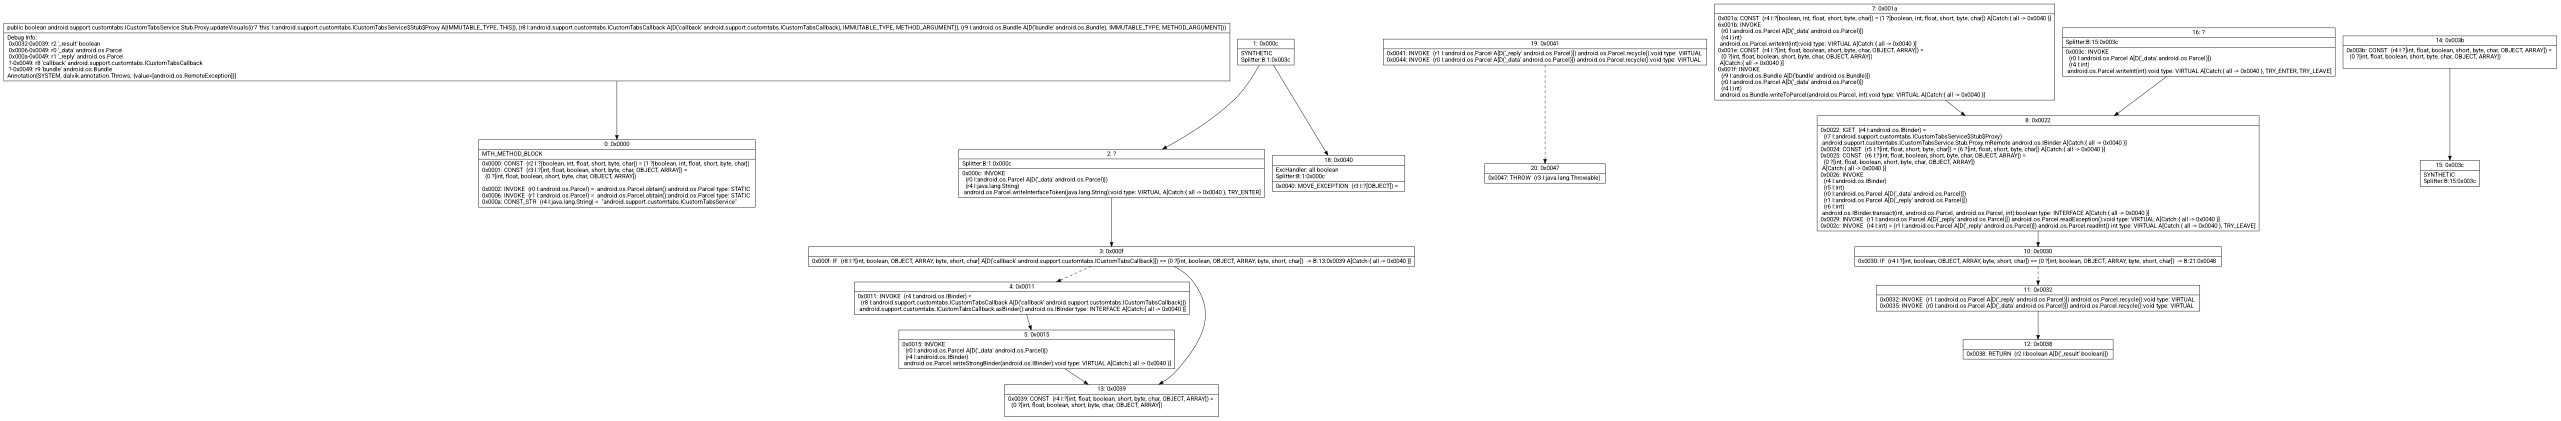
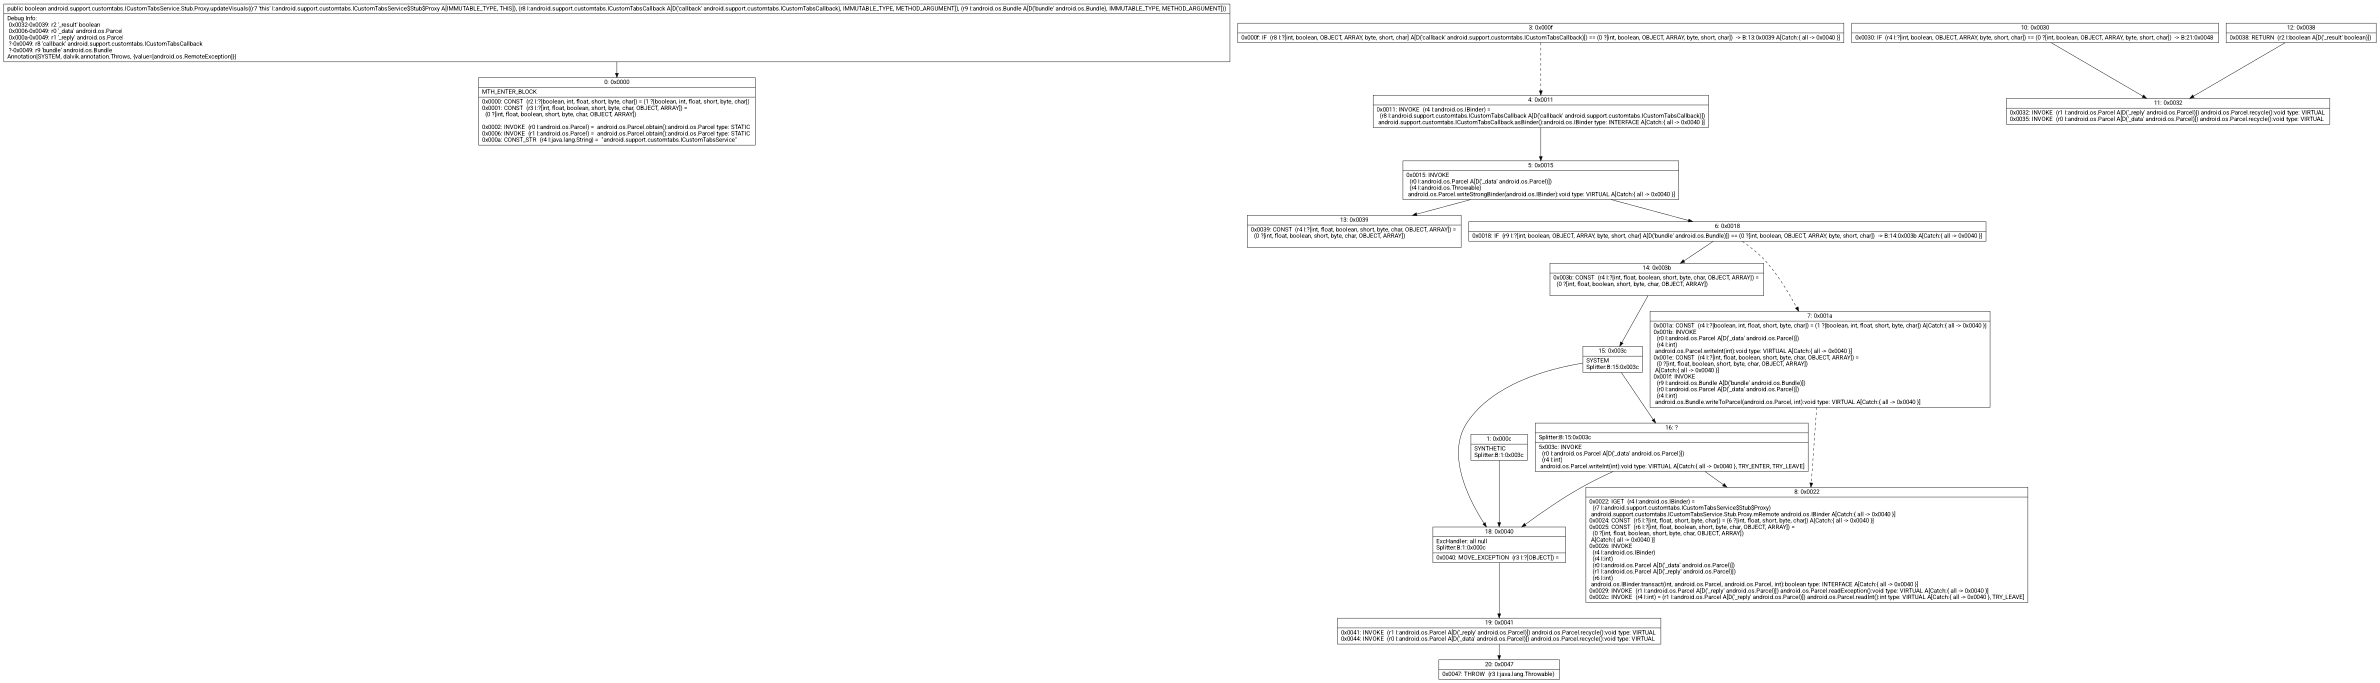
(1741, 25) -> (1677, 332)
(2089, 52) -> (1562, 447)
(1954, 107) -> (1814, 445)
(1545, 112) -> (1499, 650)
(512, 154) -> (510, 92)
(1307, 170) -> (1462, 541)
(1112, 173) -> none
(2439, 175) -> (1598, 361)
(1832, 188) -> (1601, 559)
none -> (1727, 231)
(2038, 237) -> none
(2038, 274) -> (2097, 69)
(2038, 323) -> (2239, 69)
(1204, 325) -> none
(935, 357) -> (1444, 188)
none -> (1637, 396)
none -> (1475, 413)
none -> (1568, 496)
none -> (1499, 588)
